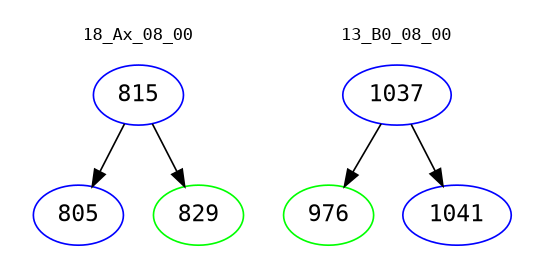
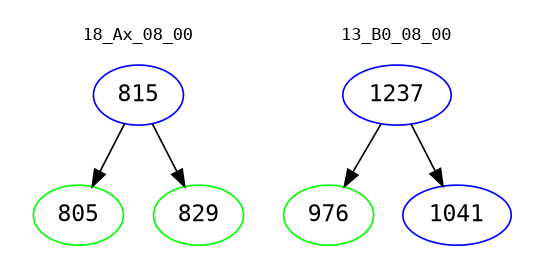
(397, 95) -> (397, 95)
(78, 215) -> (78, 215)
